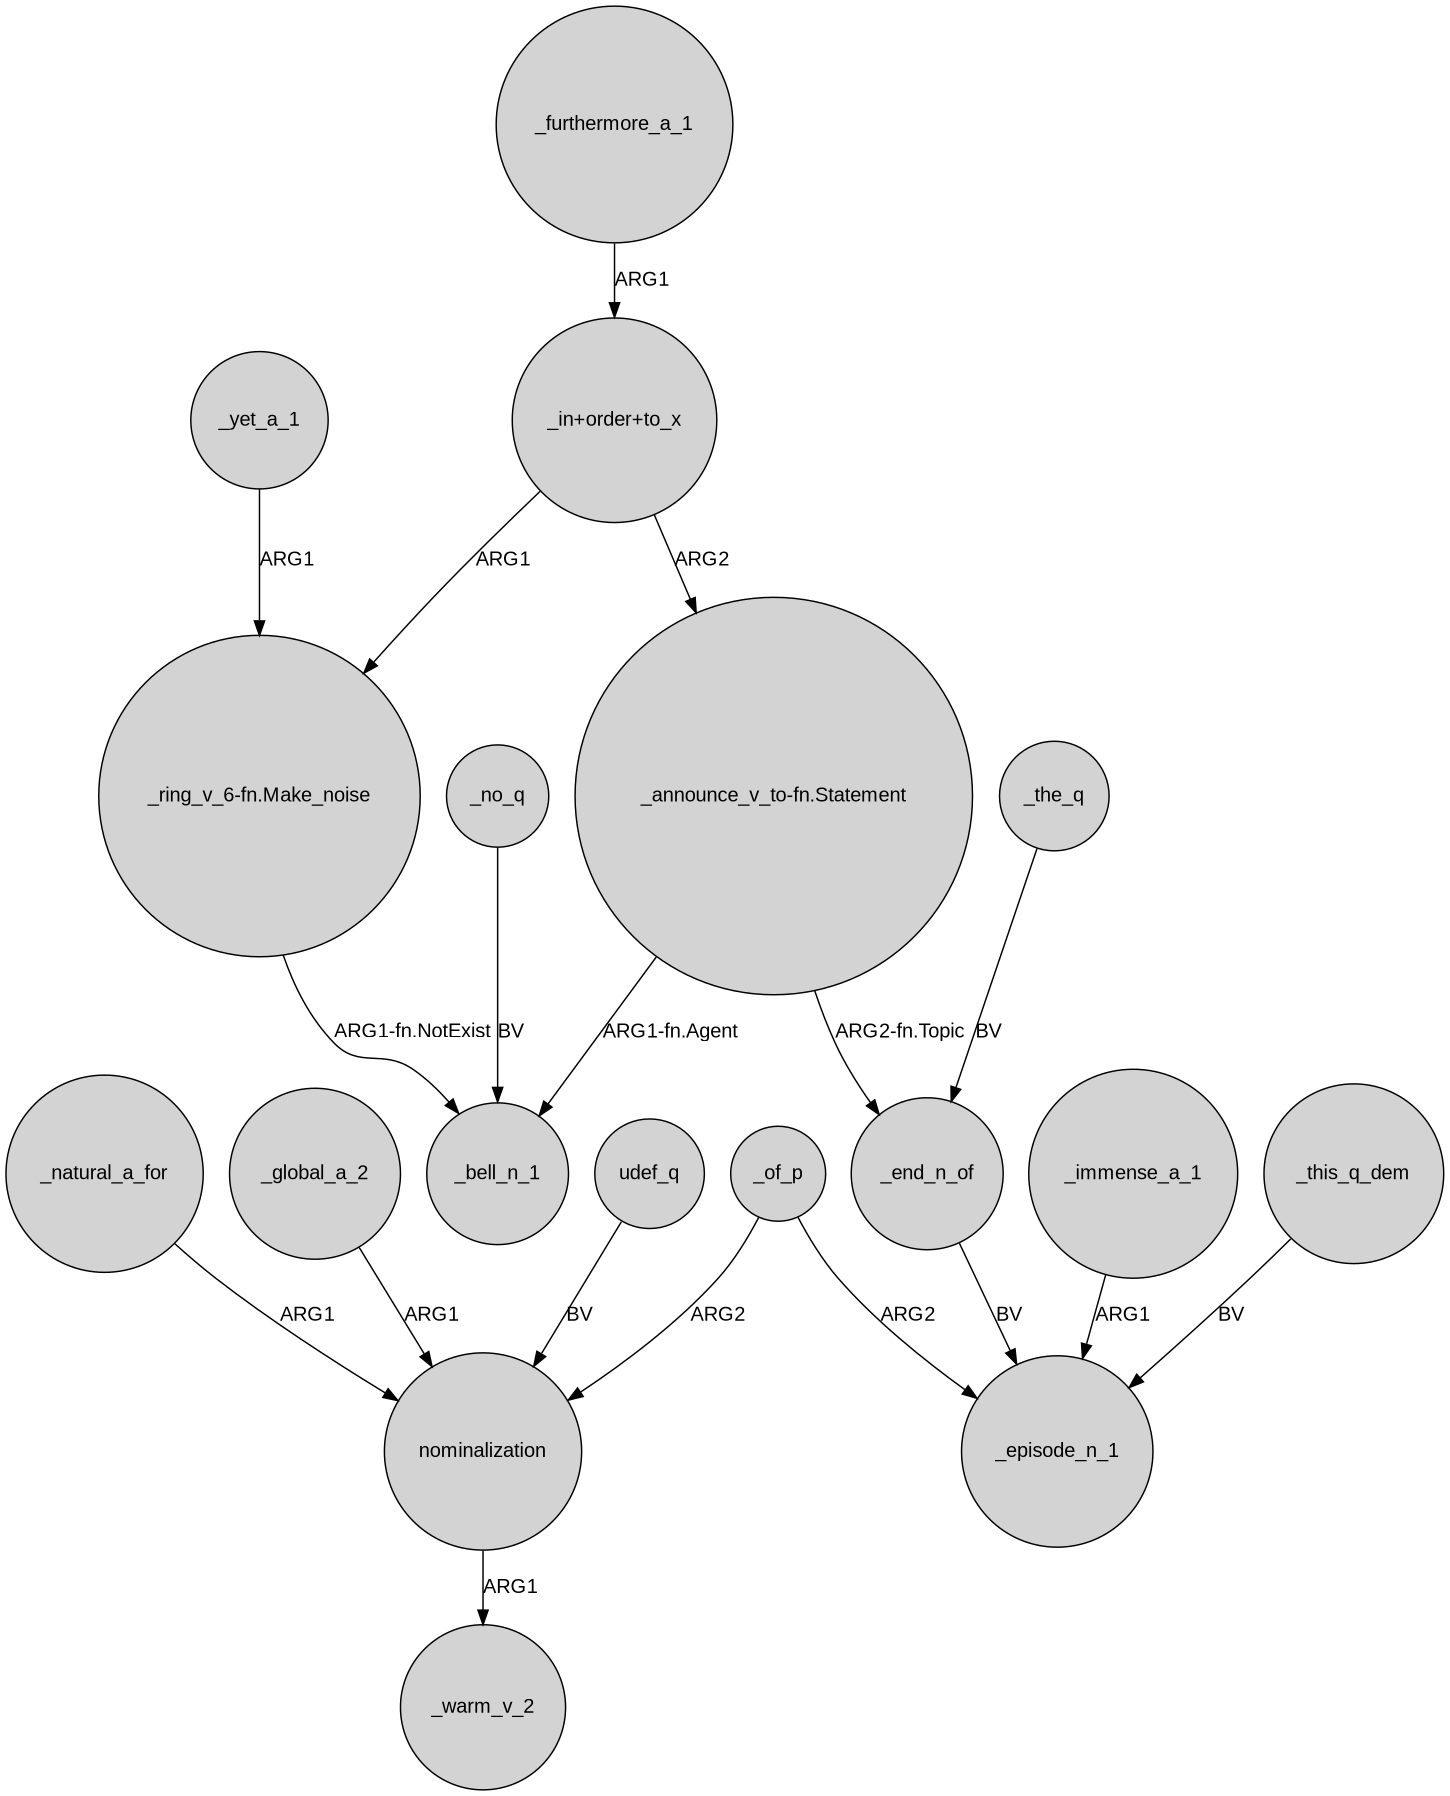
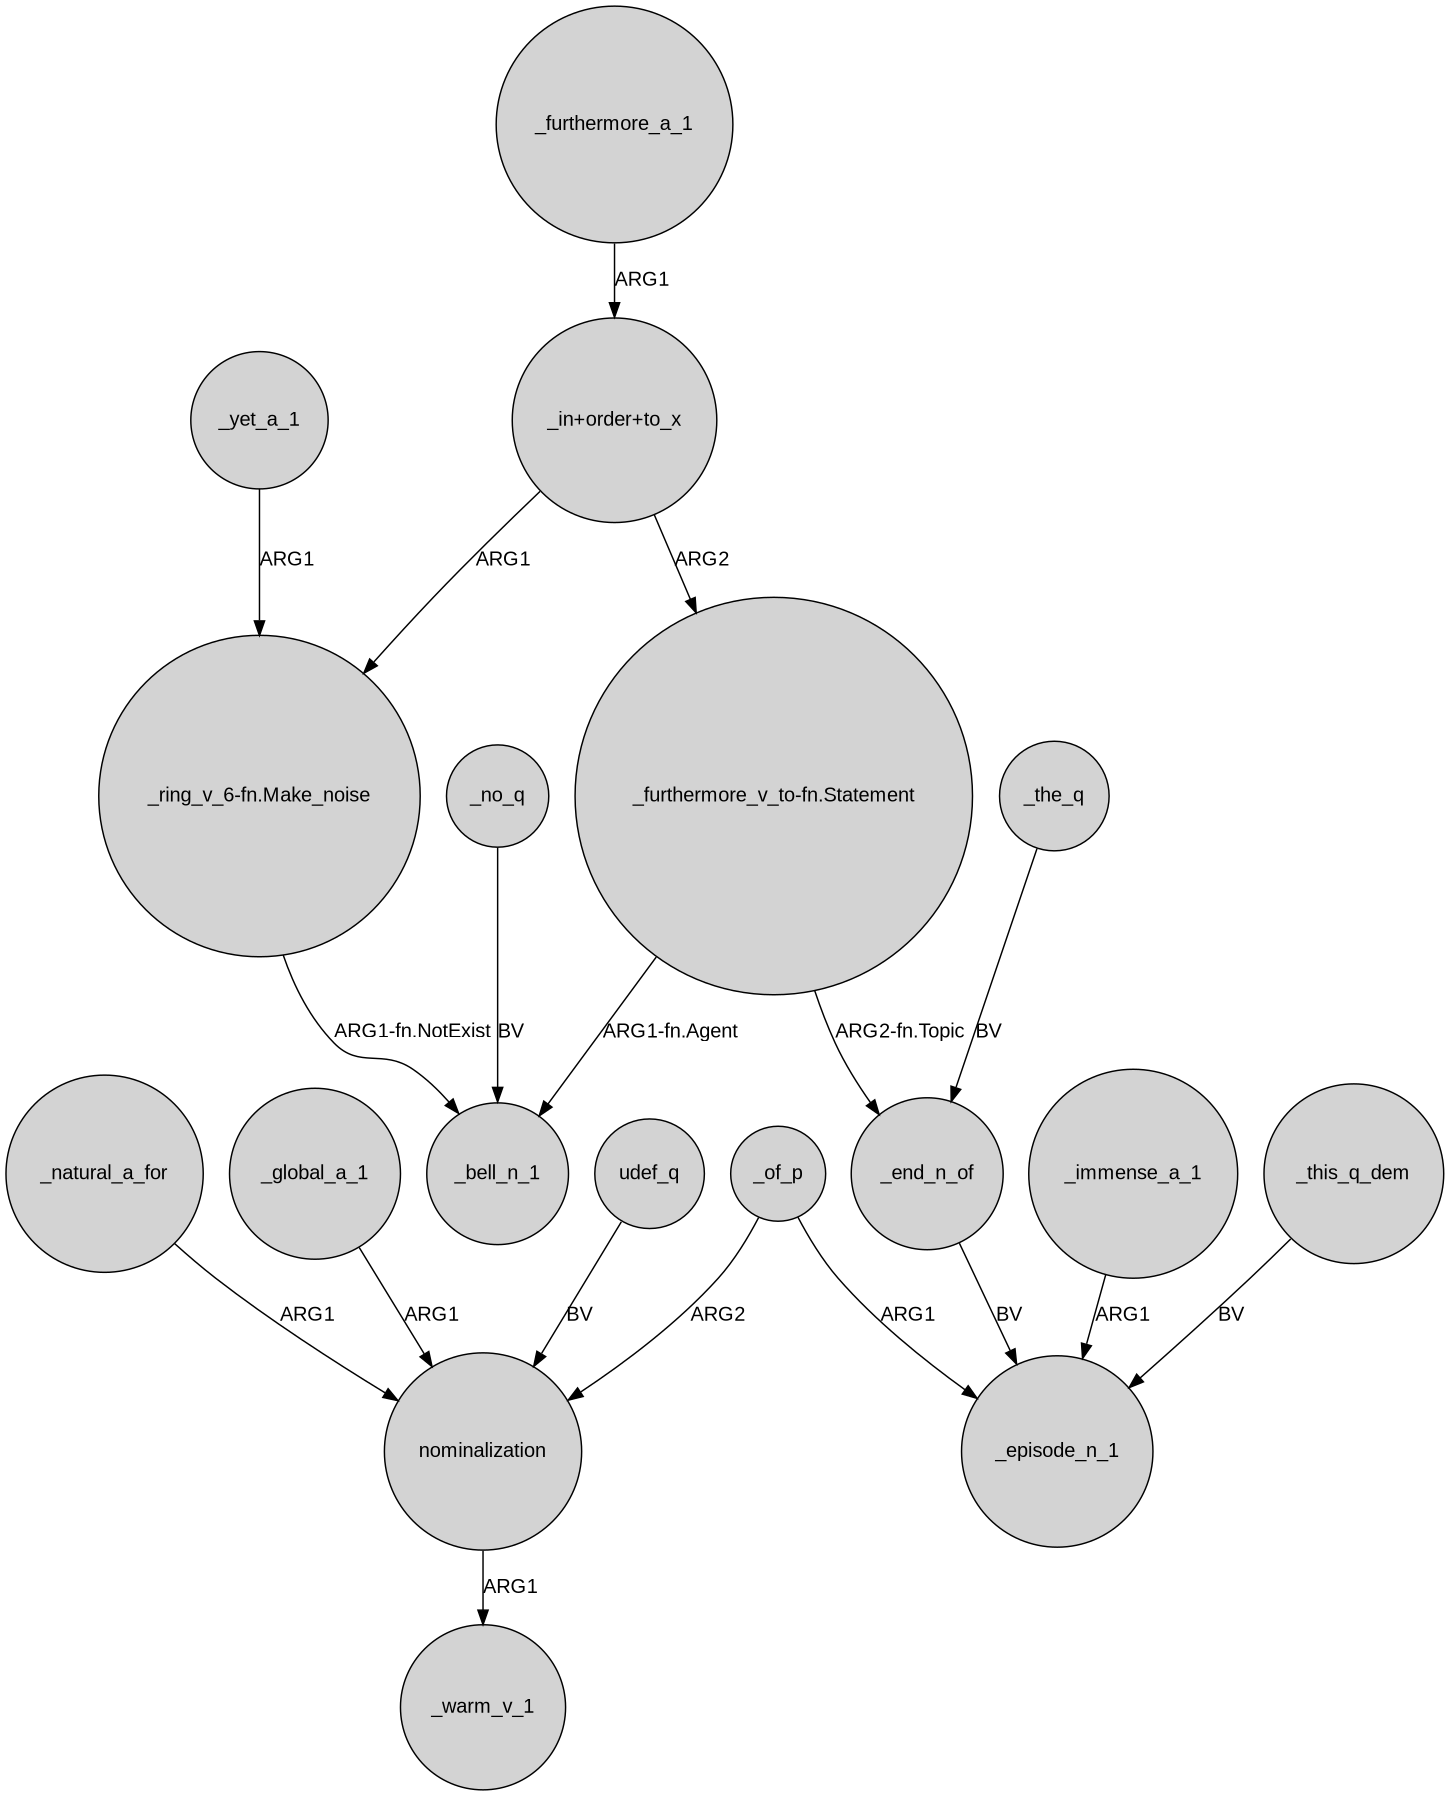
(774, 796) -> (774, 796)
(315, 1174) -> (315, 1174)
(908, 1315) -> (908, 1315)
(483, 1707) -> (483, 1707)
